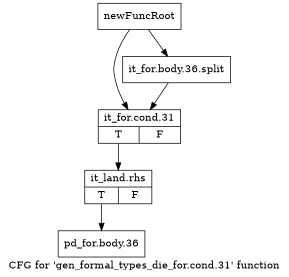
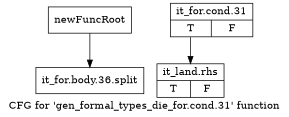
(114, 66) -> none
(161, 93) -> none
(102, 244) -> none
